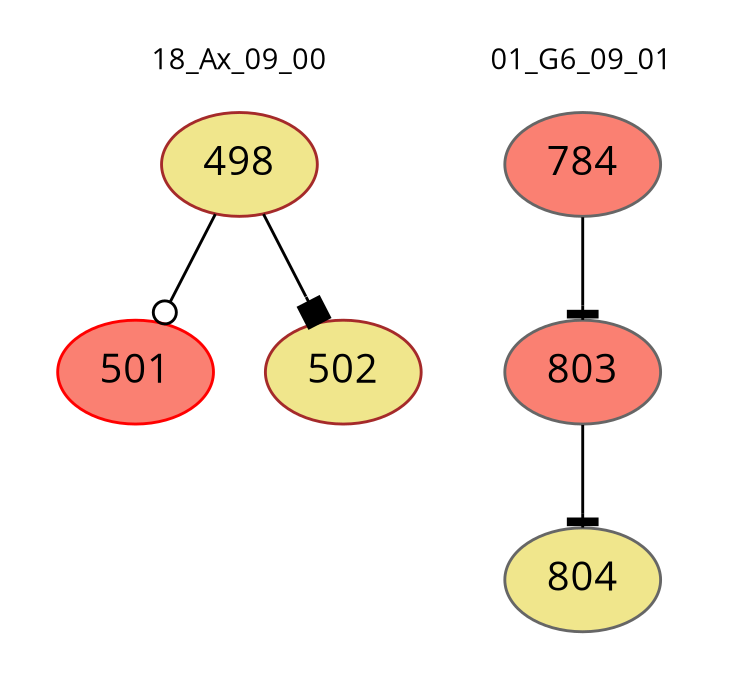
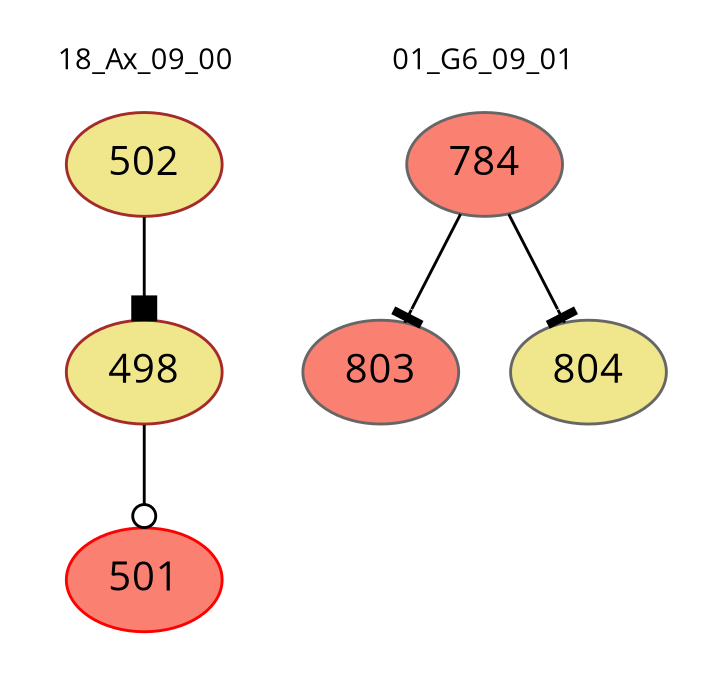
(285, 255) -> (144, 254)
(583, 469) -> (533, 262)
